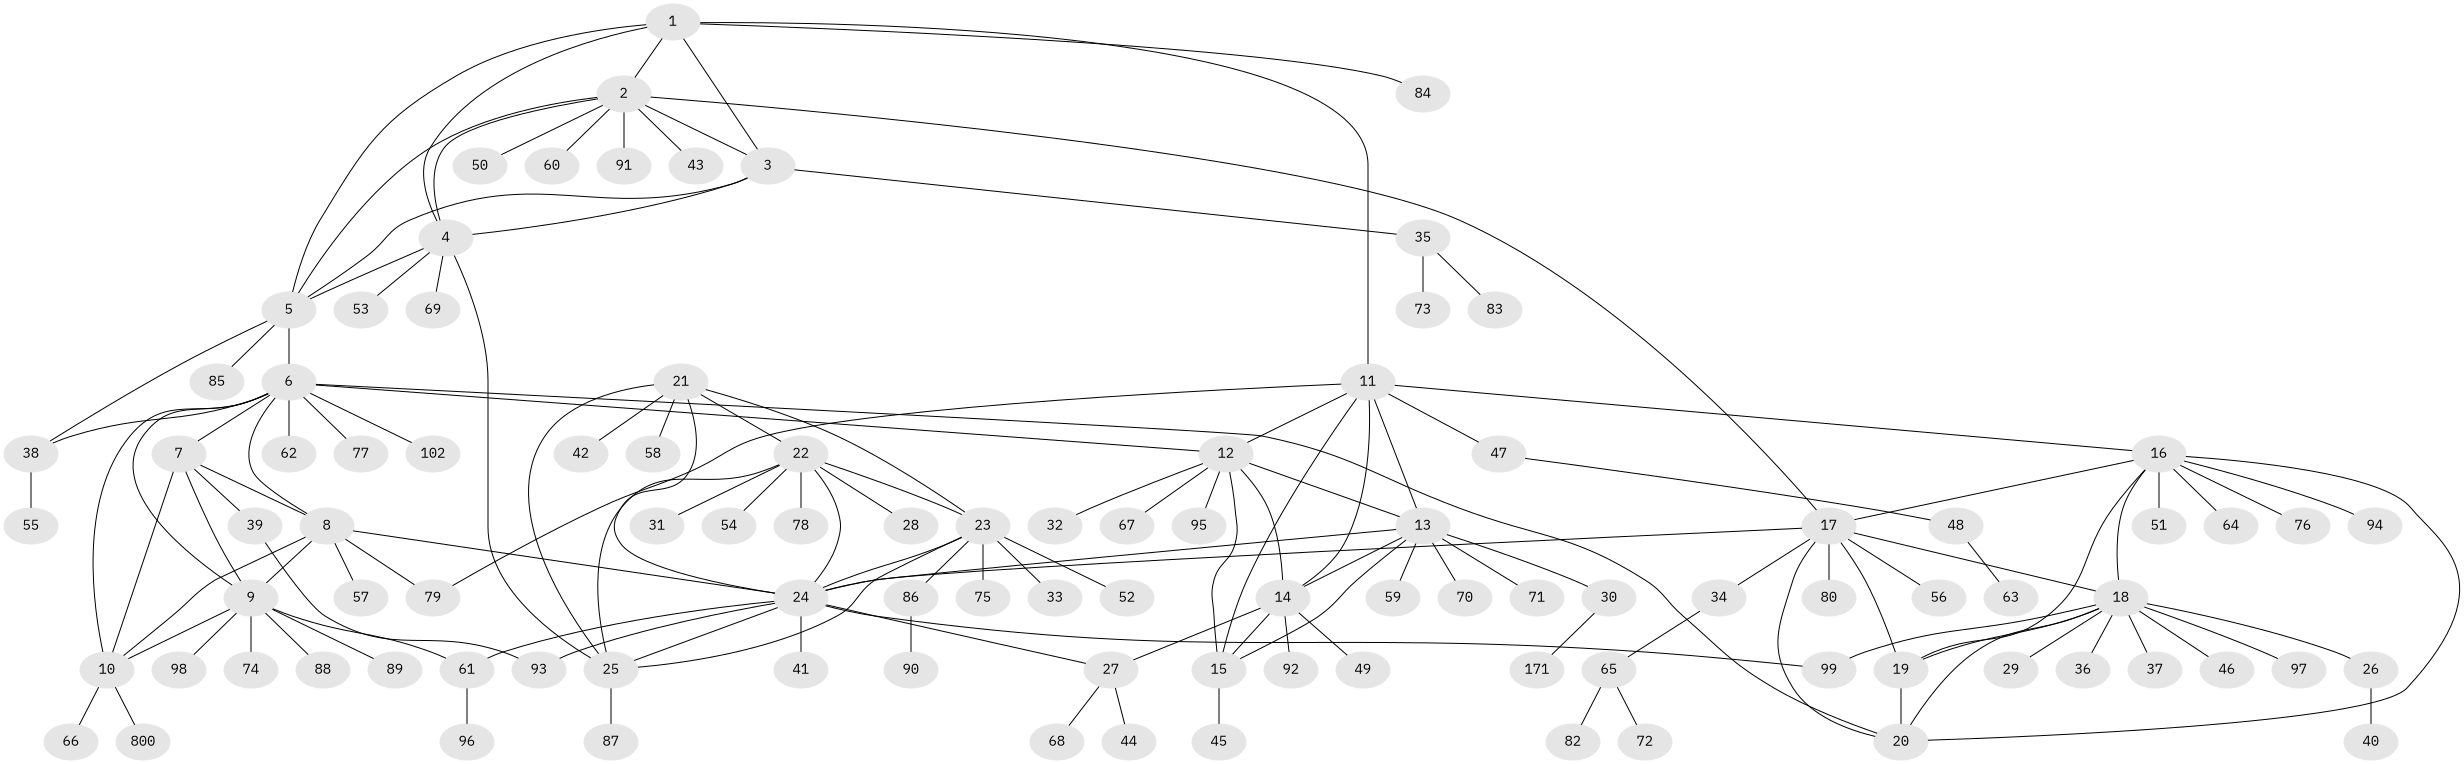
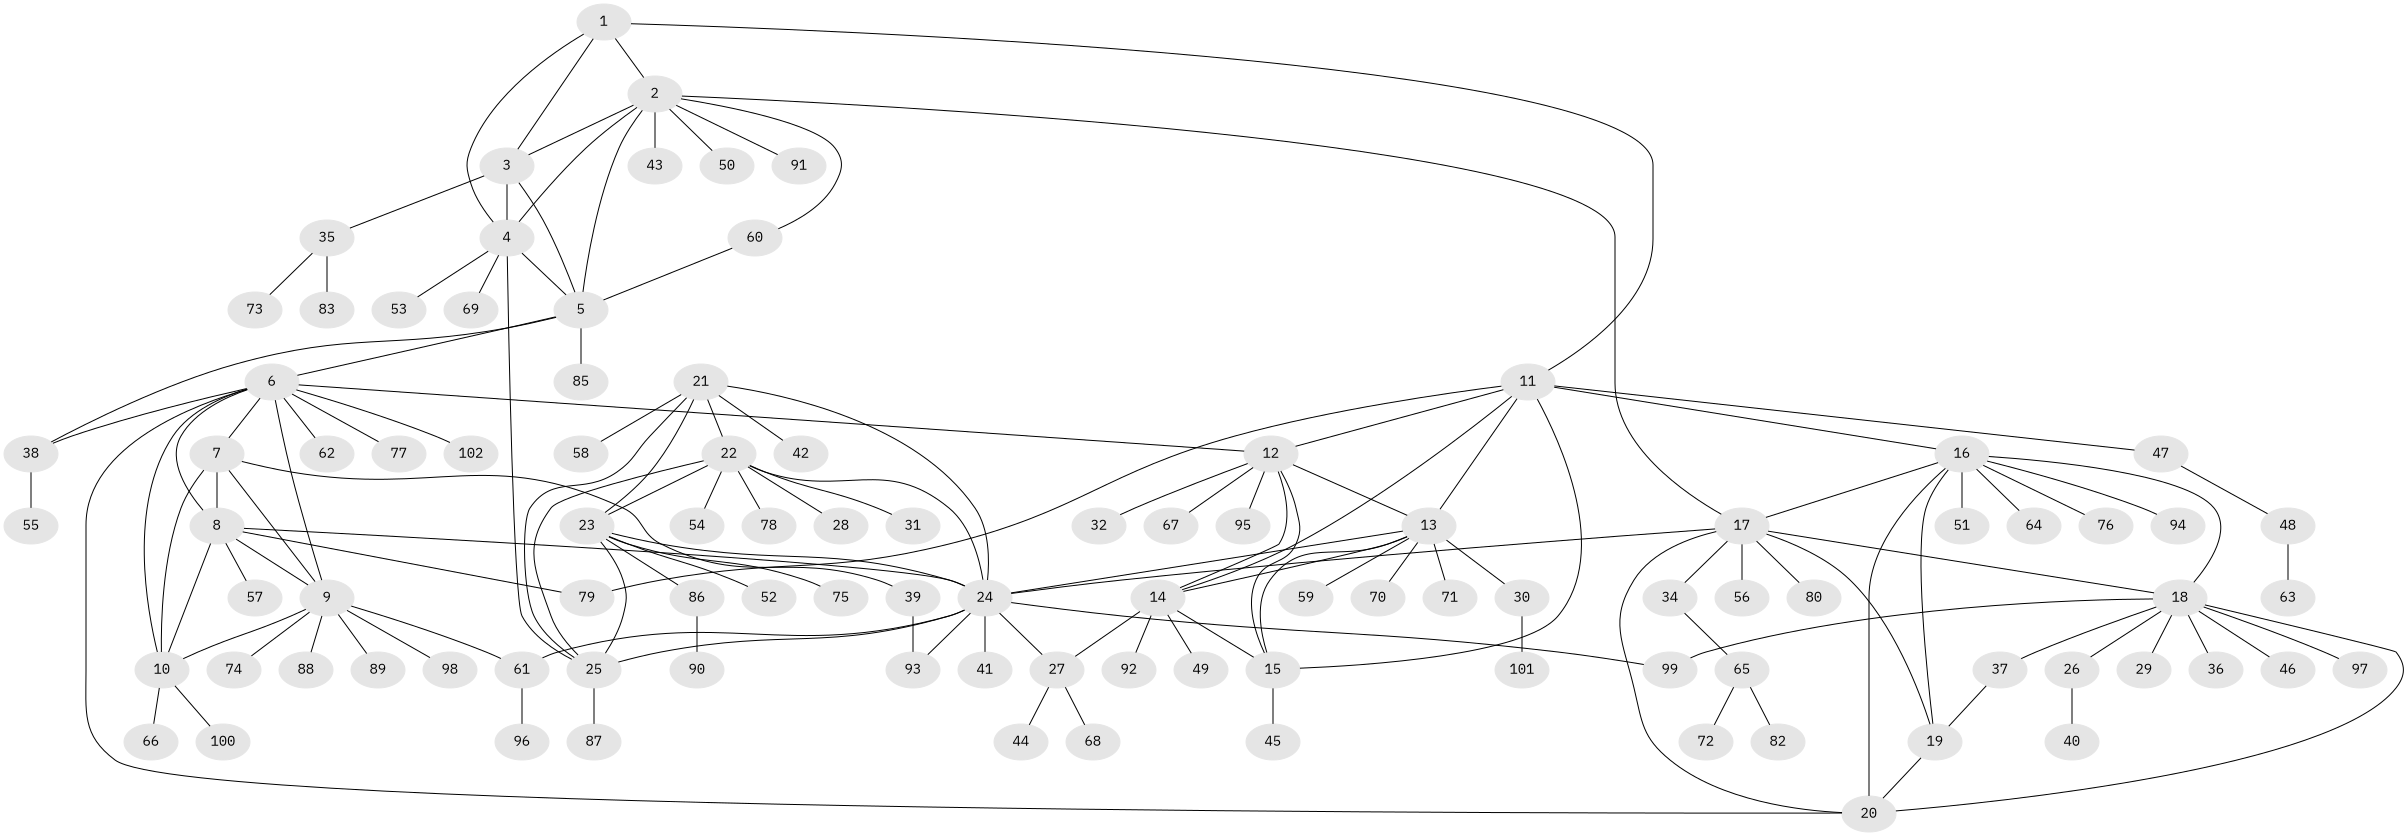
(1423, 94) -> none
(422, 97) -> (668, 274)
(1055, 598) -> none
(2011, 634) -> (1967, 706)
(1537, 670) -> (1522, 670)
(143, 742) -> (223, 742)
